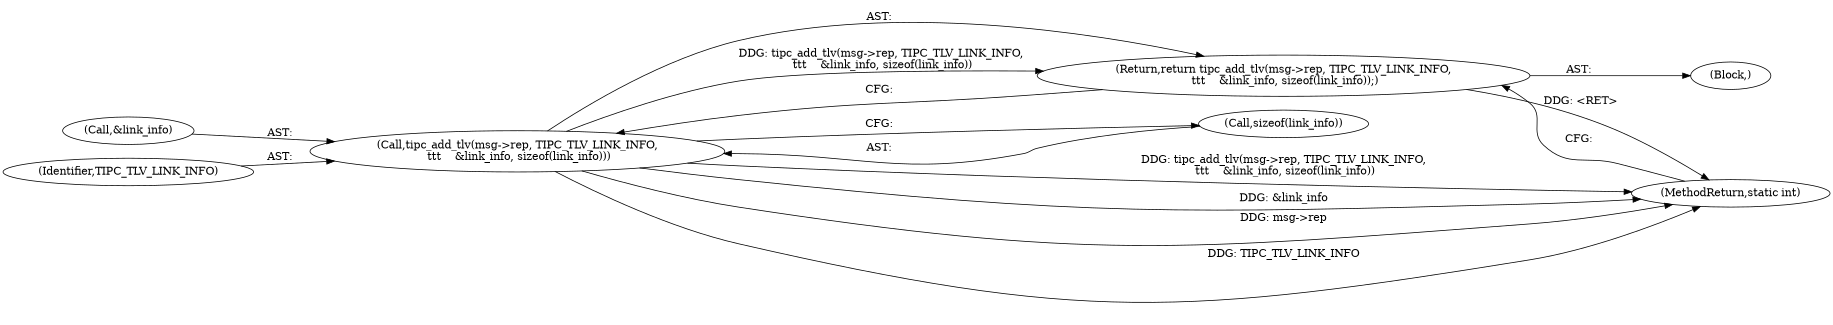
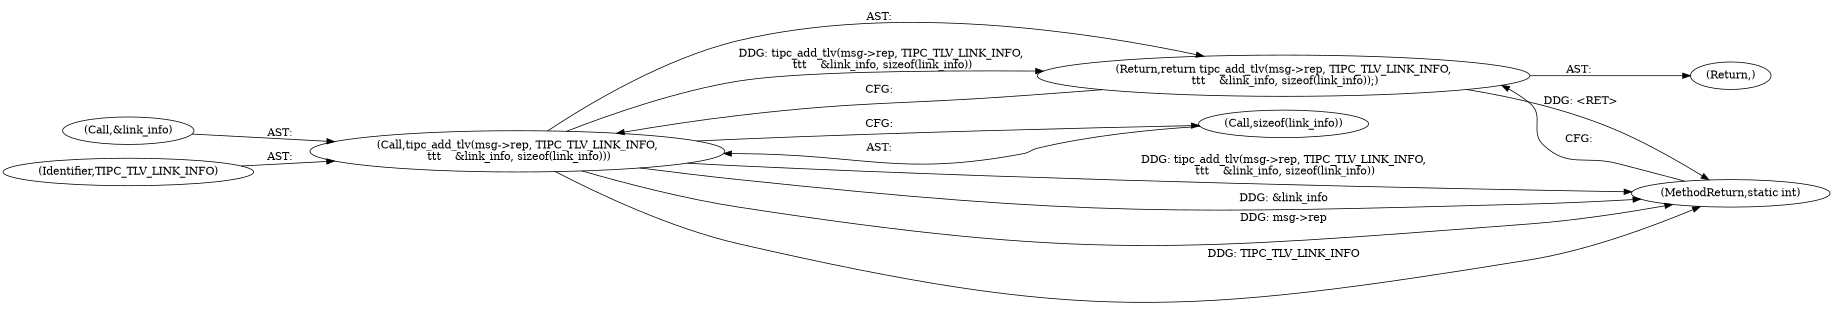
(1731, 76) -> (1731, 76)
